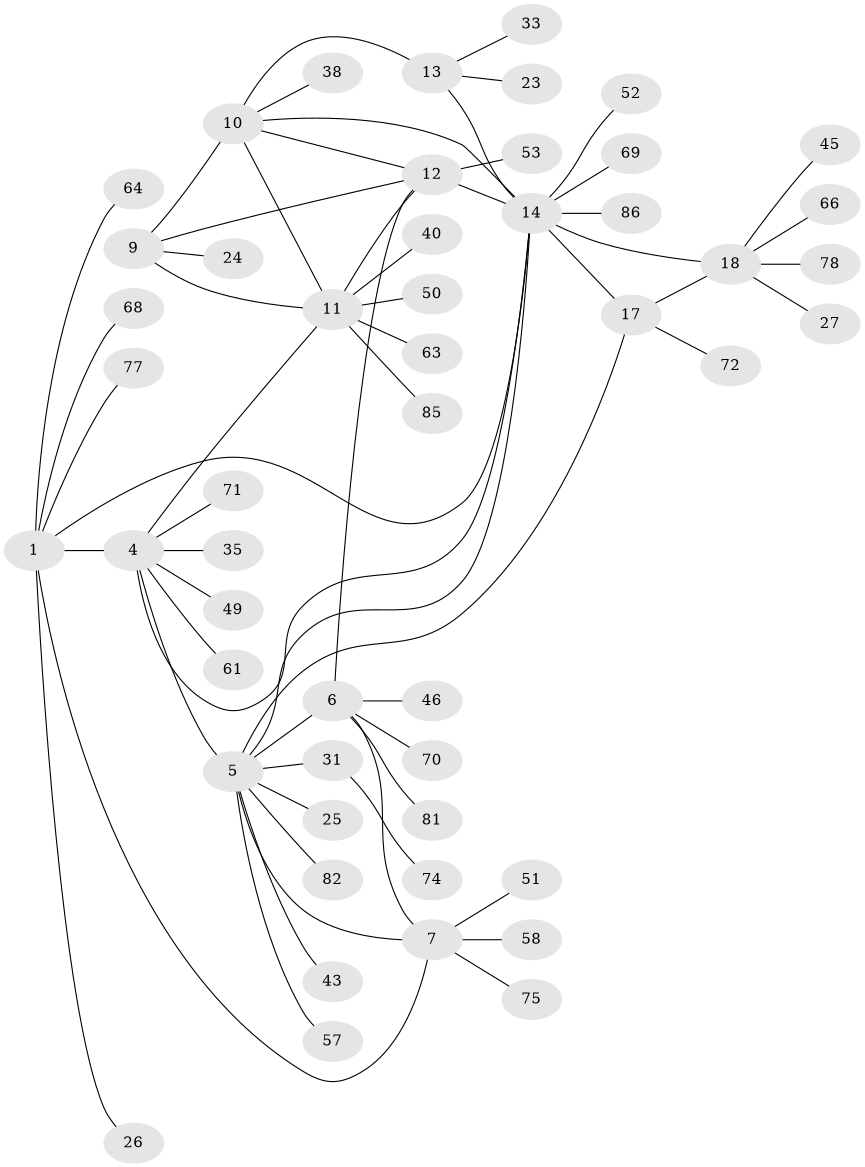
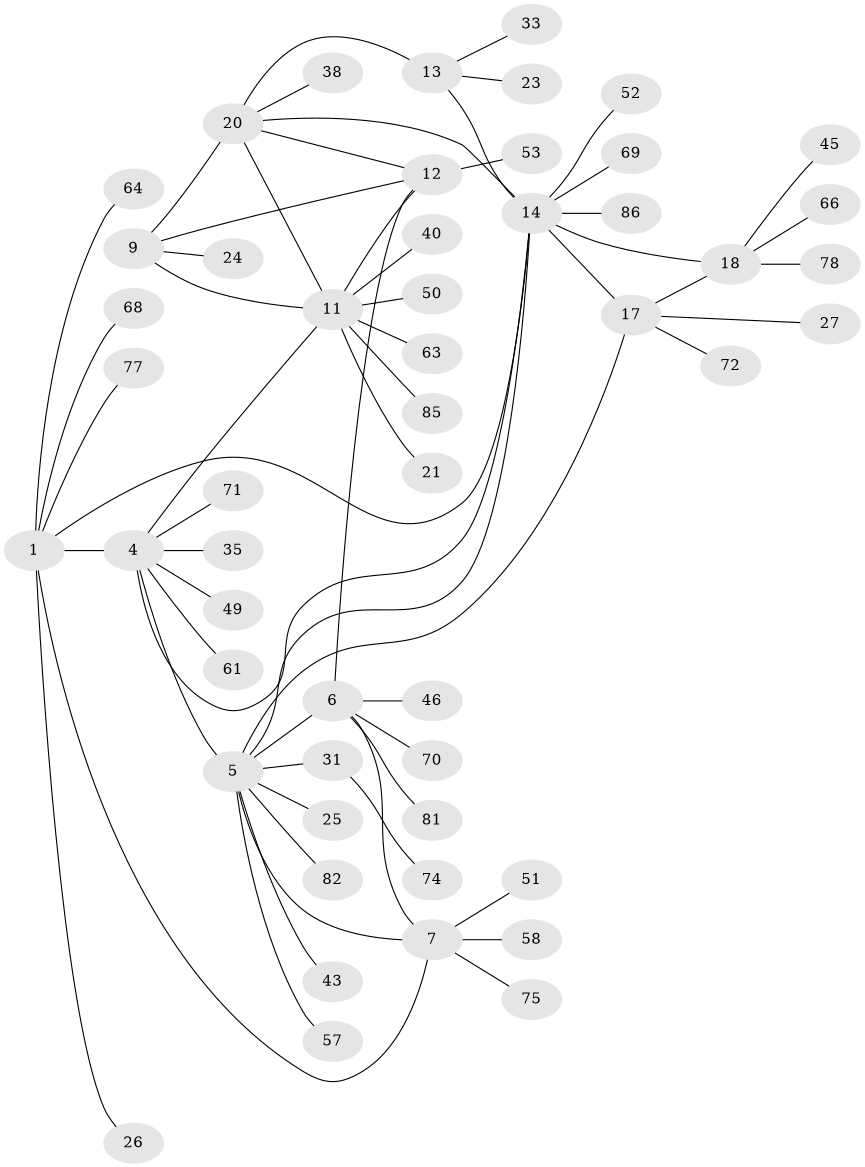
(233, 124) -> (233, 124)
(482, 194) -> none
(781, 294) -> (731, 320)
none -> (432, 473)
